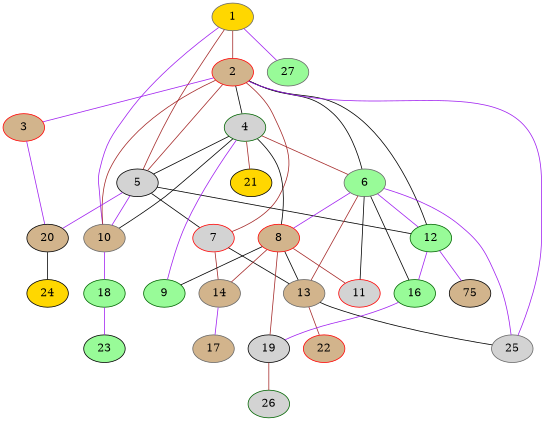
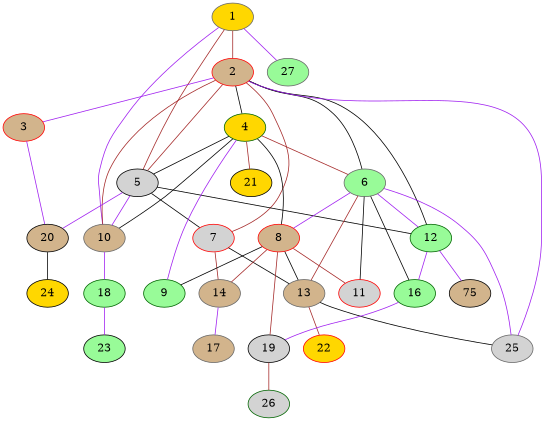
(245, 127) -> (245, 127)
(324, 349) -> (324, 349)
